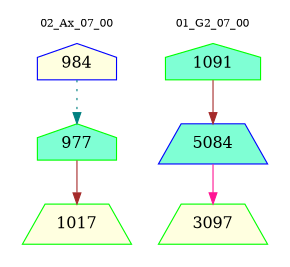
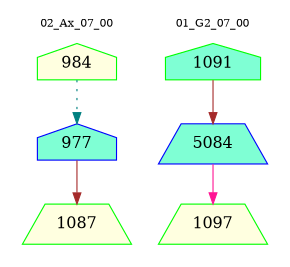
(77, 64) -> (77, 64)
(77, 144) -> (77, 144)
(77, 224) -> (77, 224)
(213, 224) -> (213, 224)
